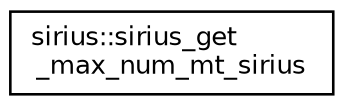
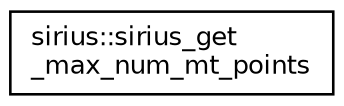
(172, 53) -> (172, 53)
